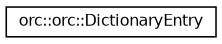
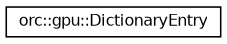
(111, 22) -> (113, 22)
